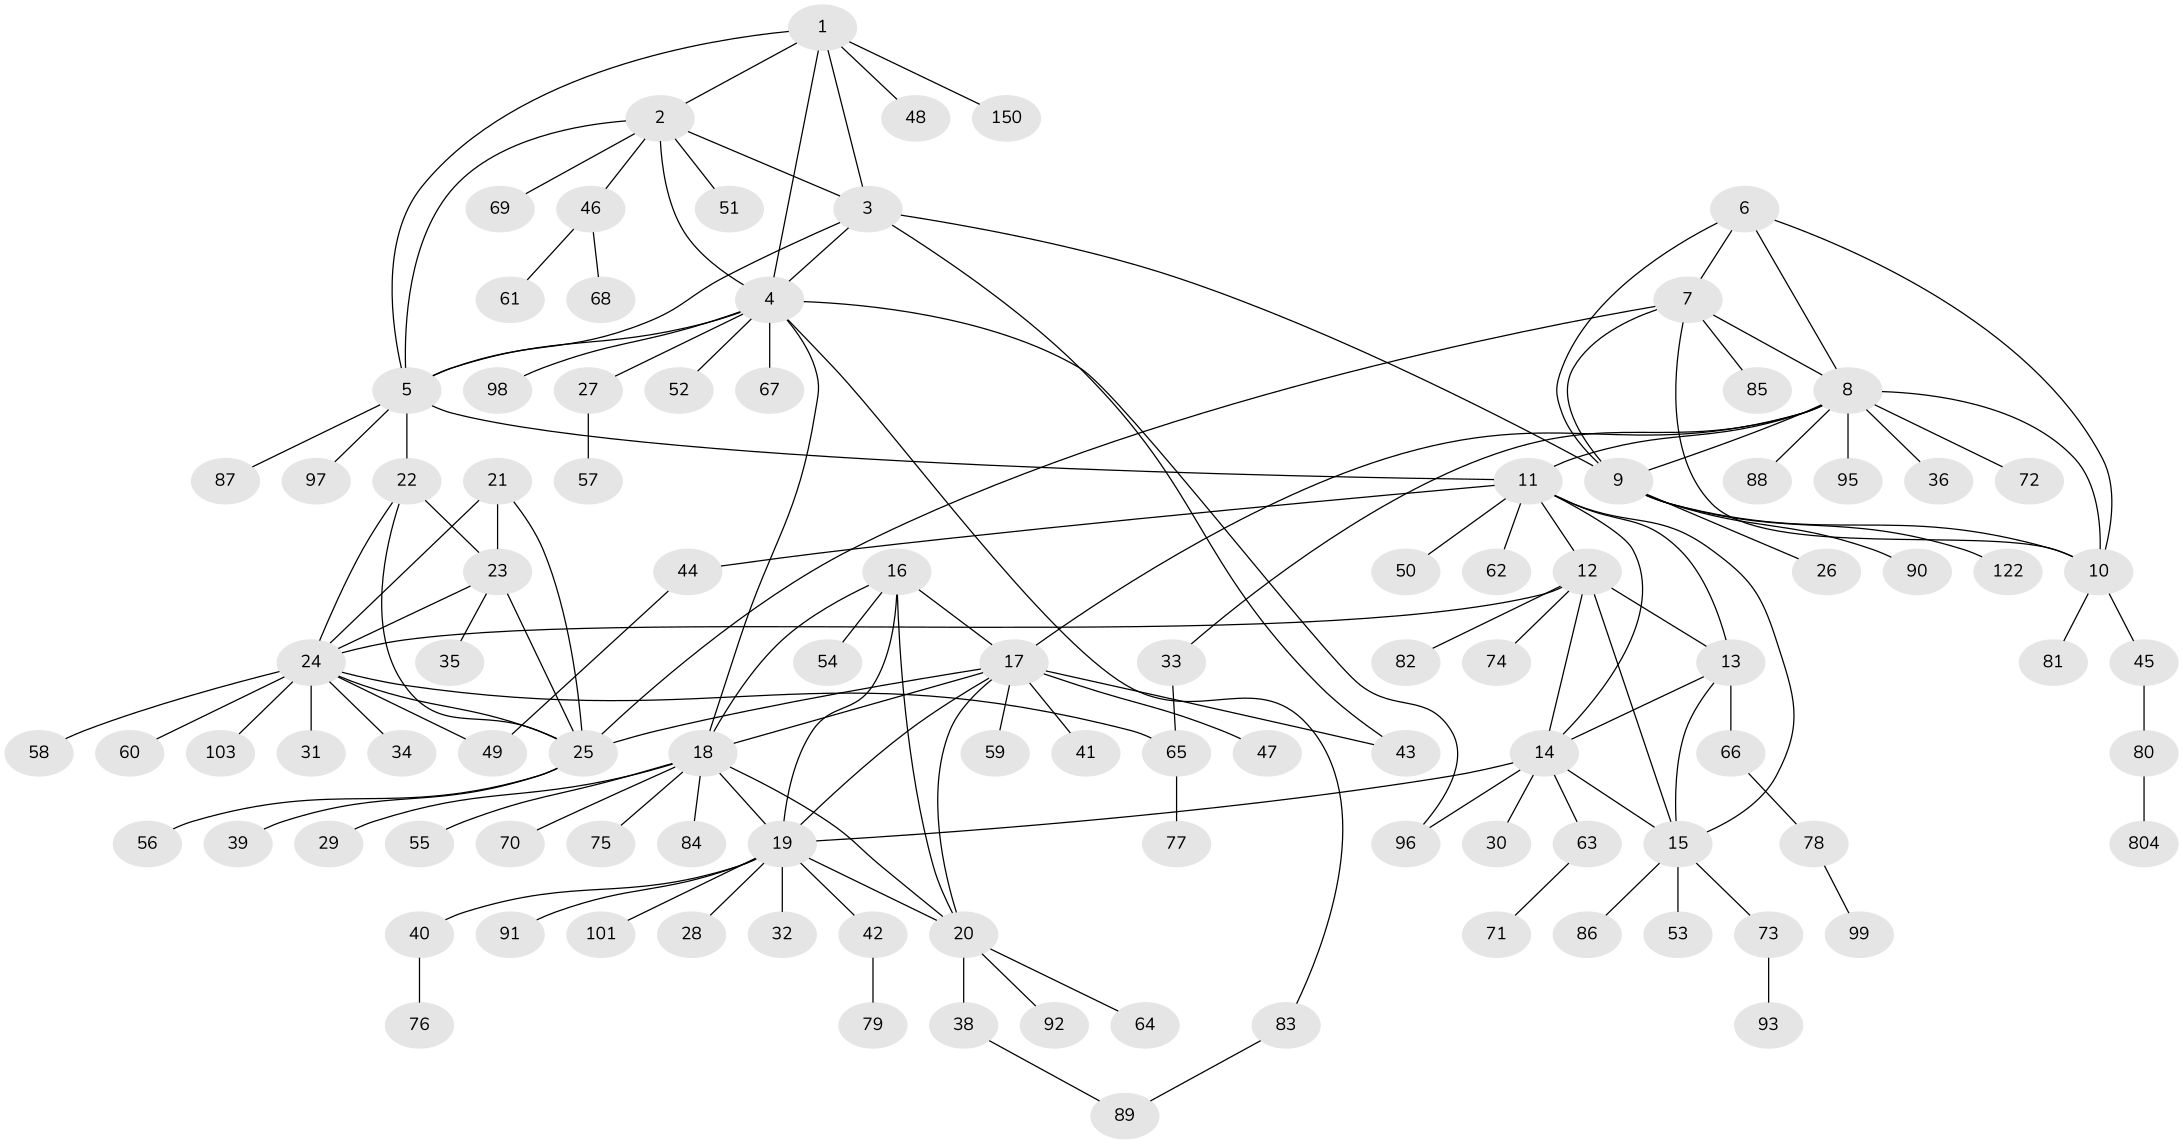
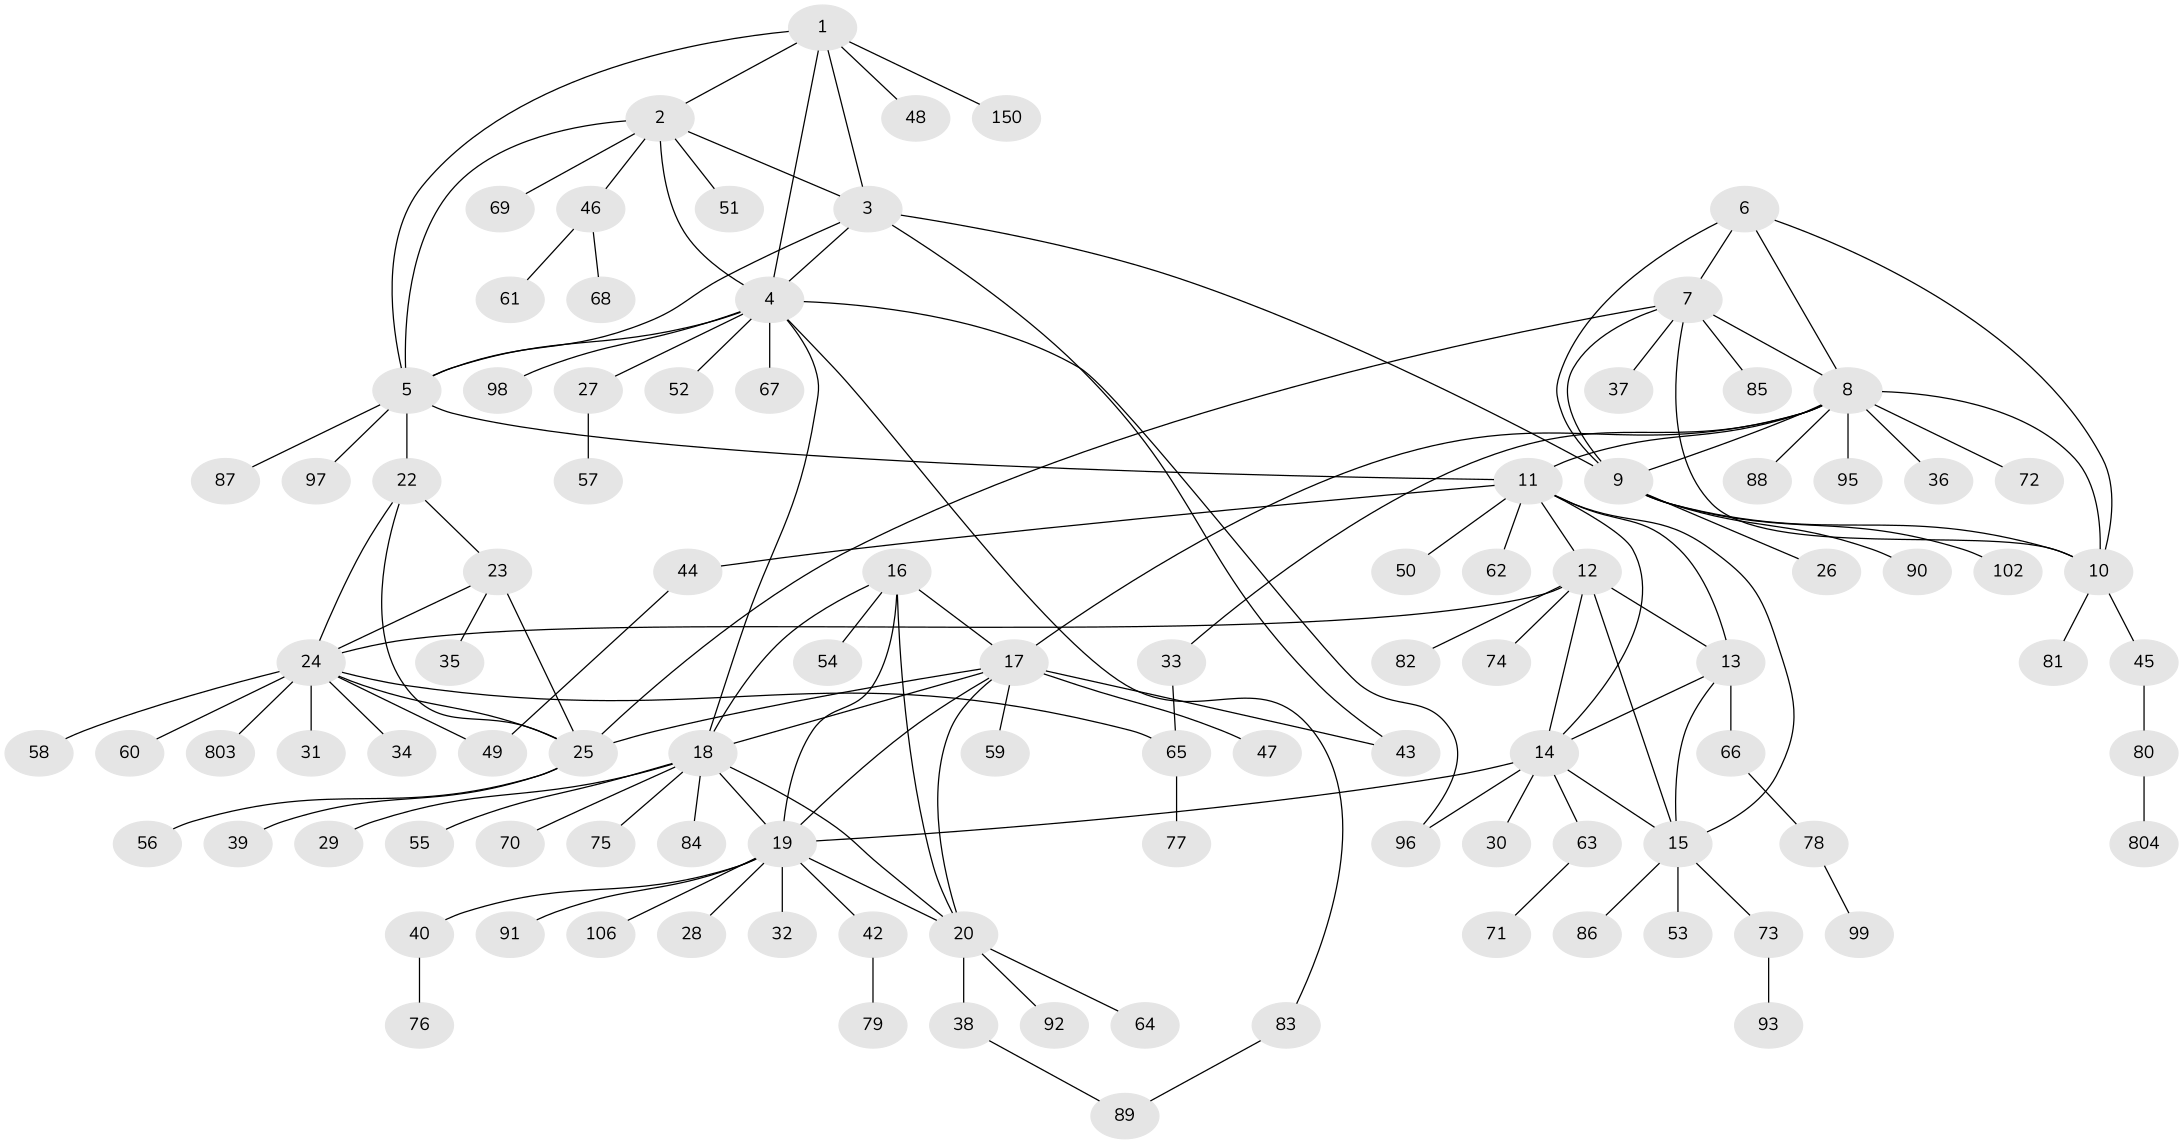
none -> (1619, 391)
(498, 481) -> none
(2008, 572) -> (2008, 572)
(220, 753) -> (220, 753)
(1086, 753) -> none
(601, 935) -> (601, 935)
